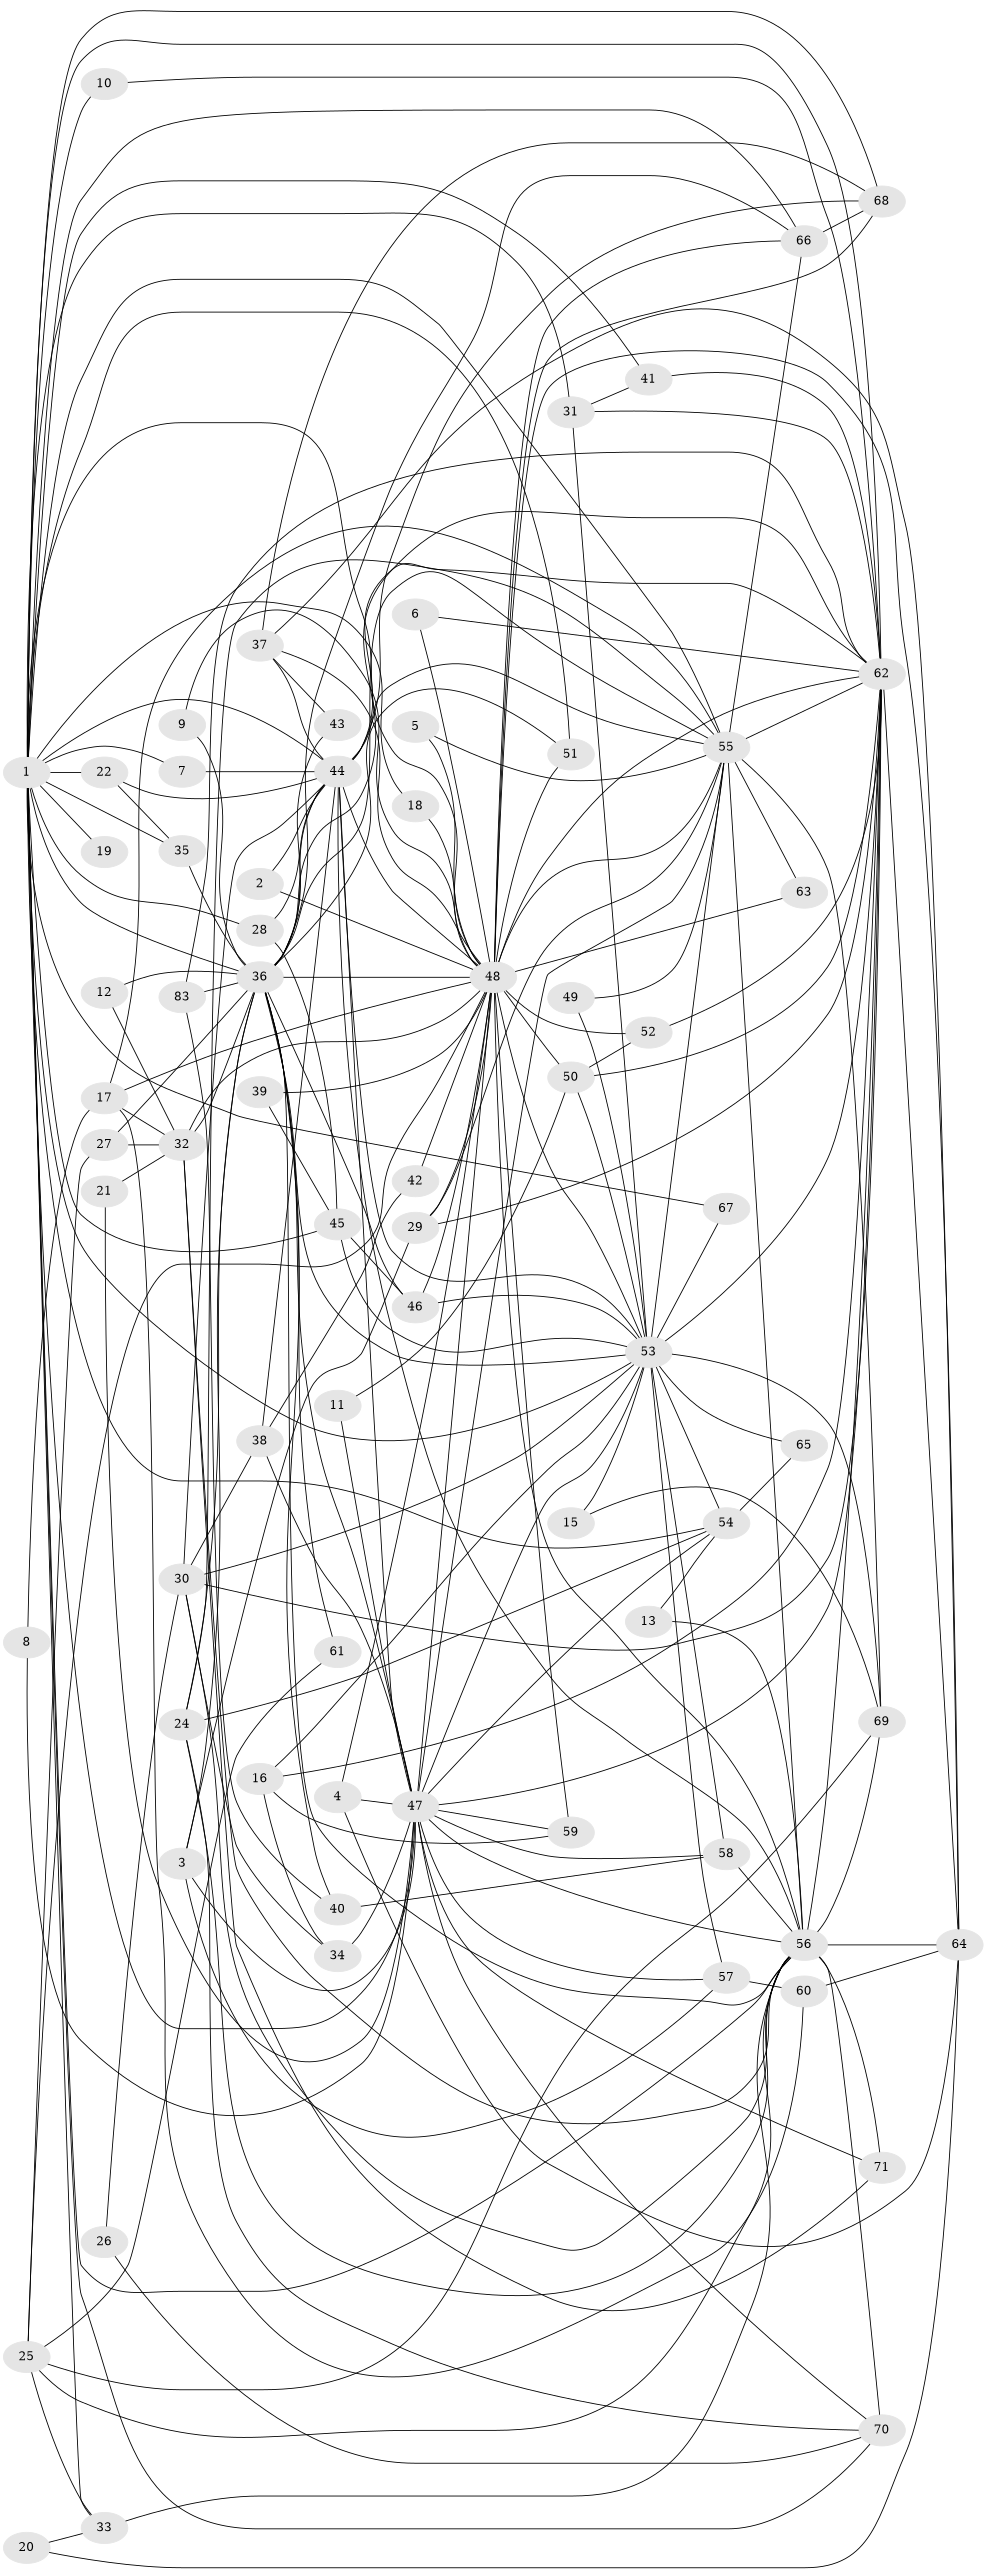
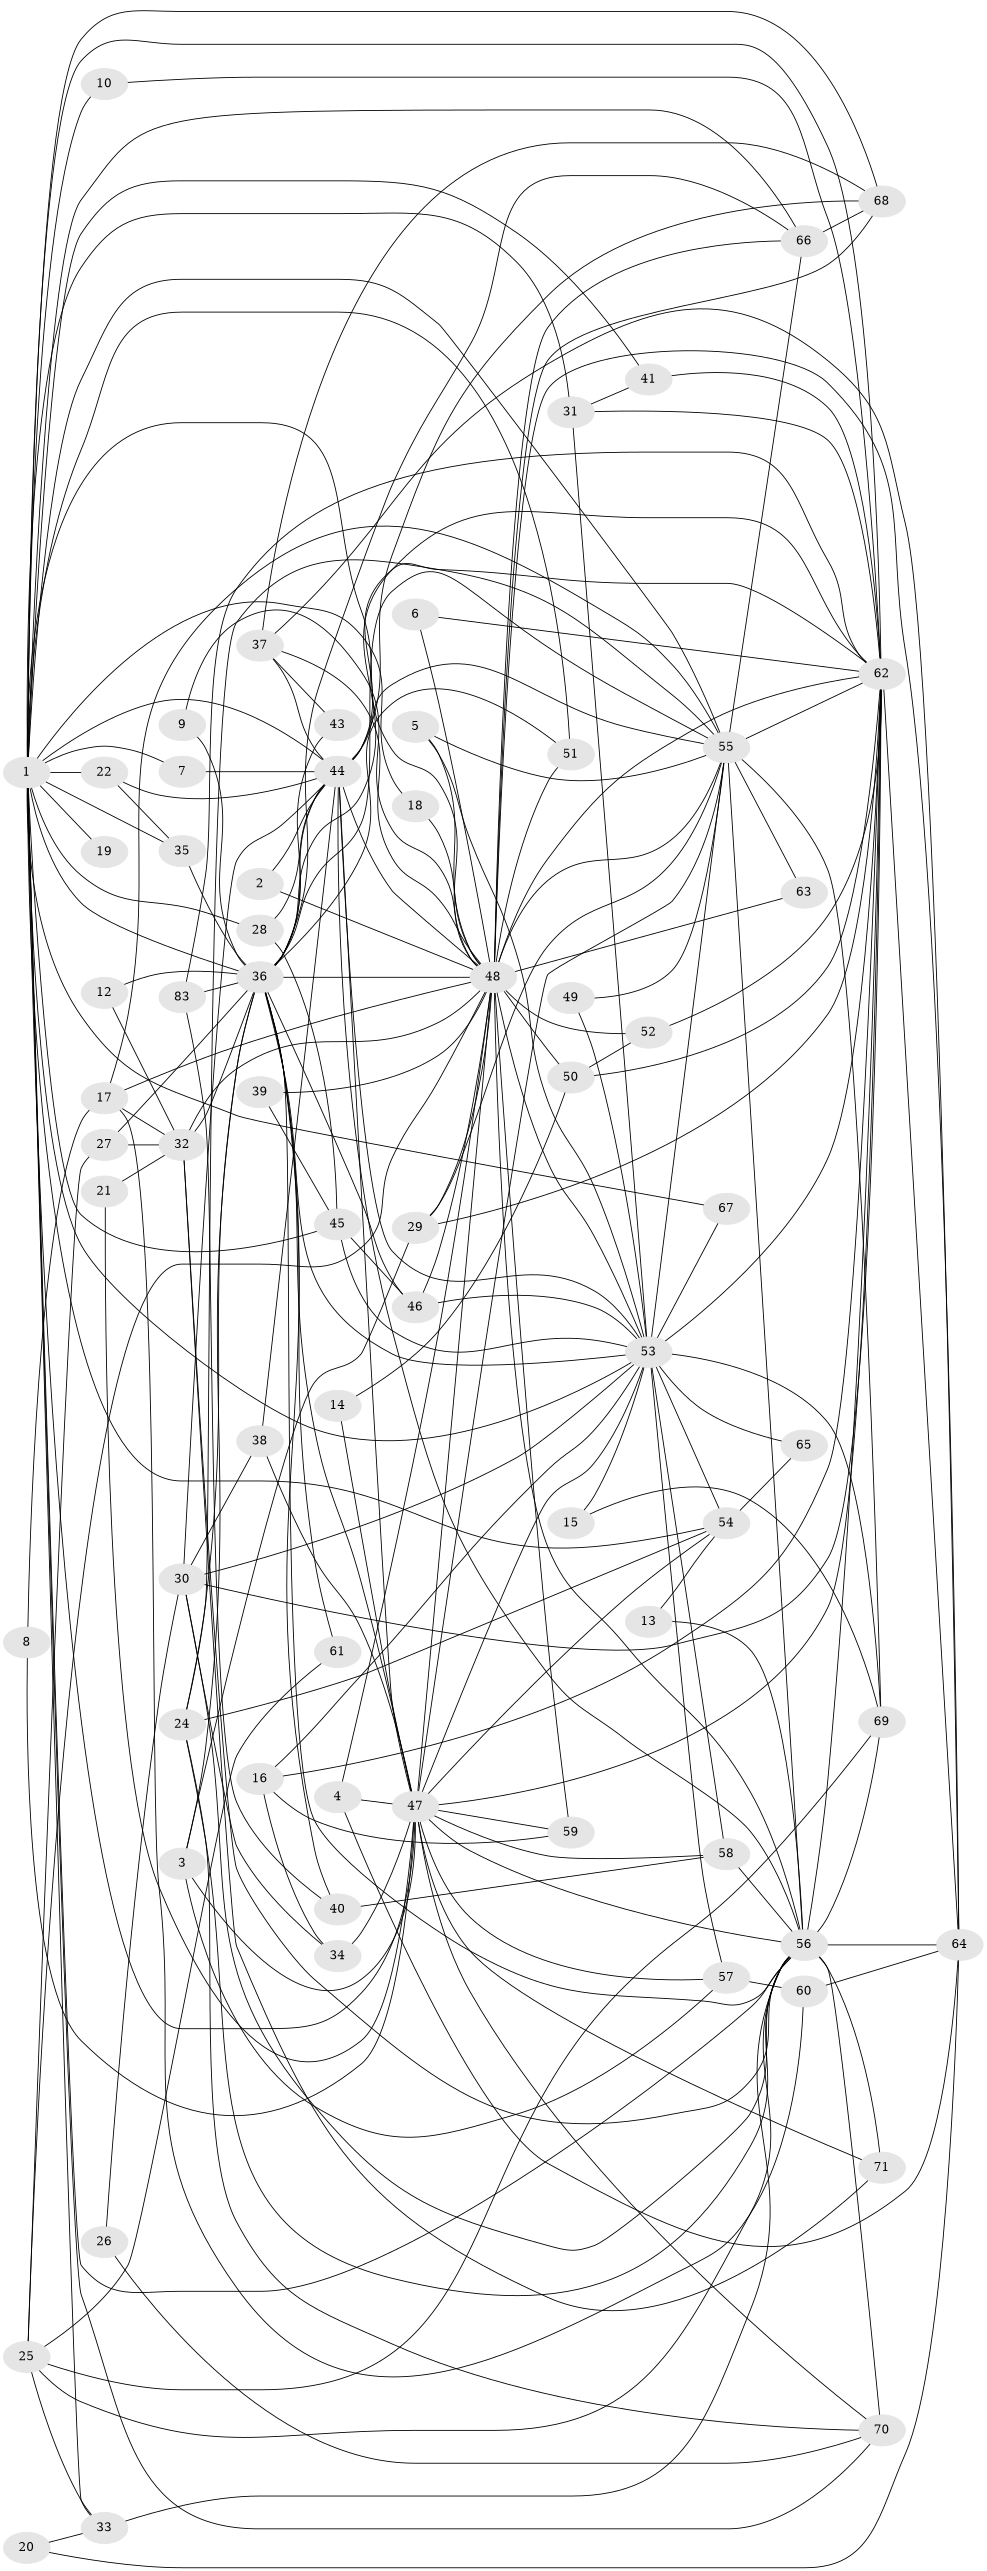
(416, 1181) -> none
(616, 1213) -> (538, 1071)
(338, 1406) -> (338, 1406)
